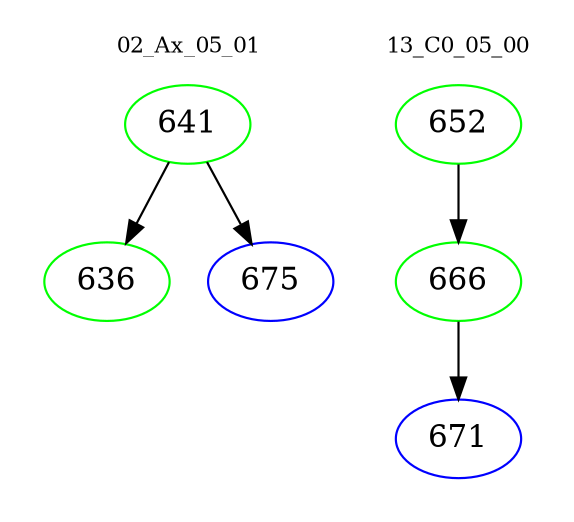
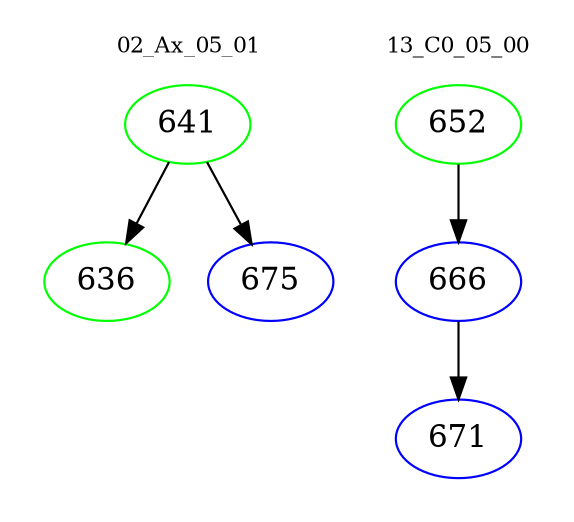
(458, 282) -> (458, 282)
